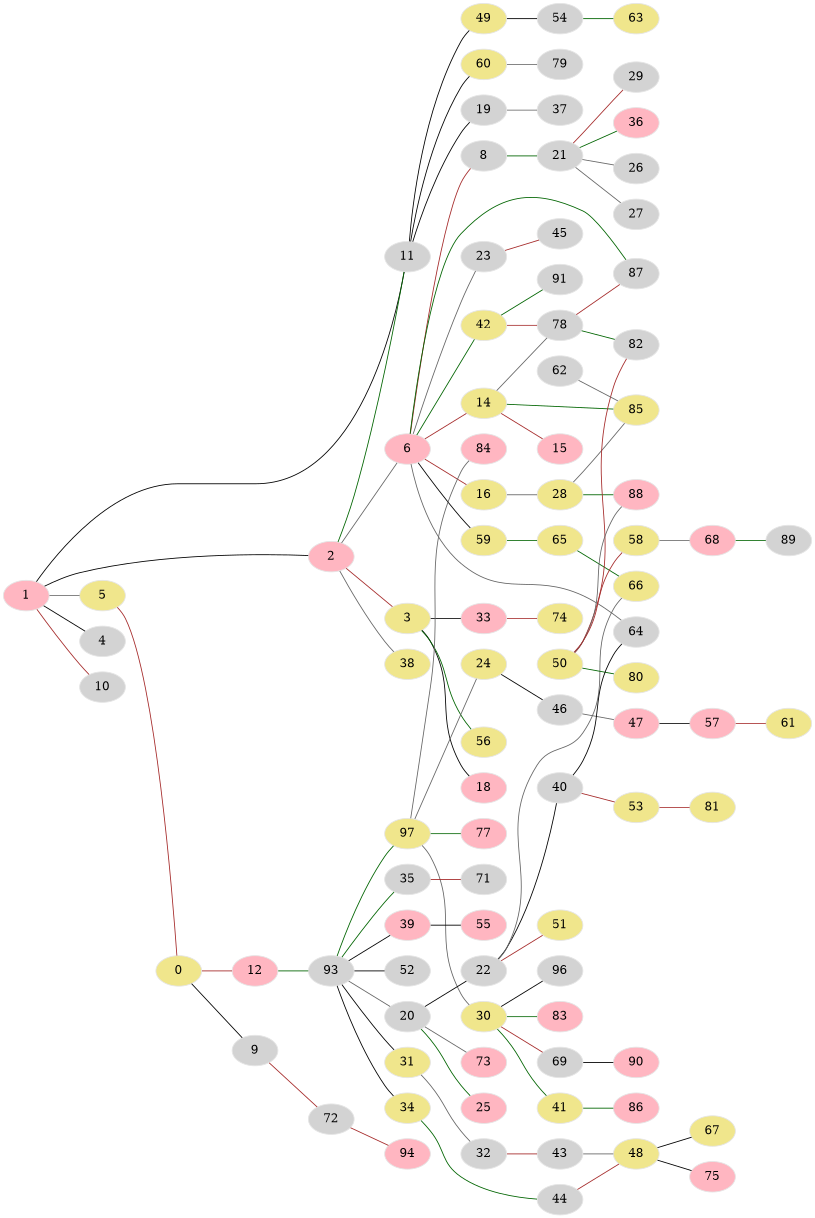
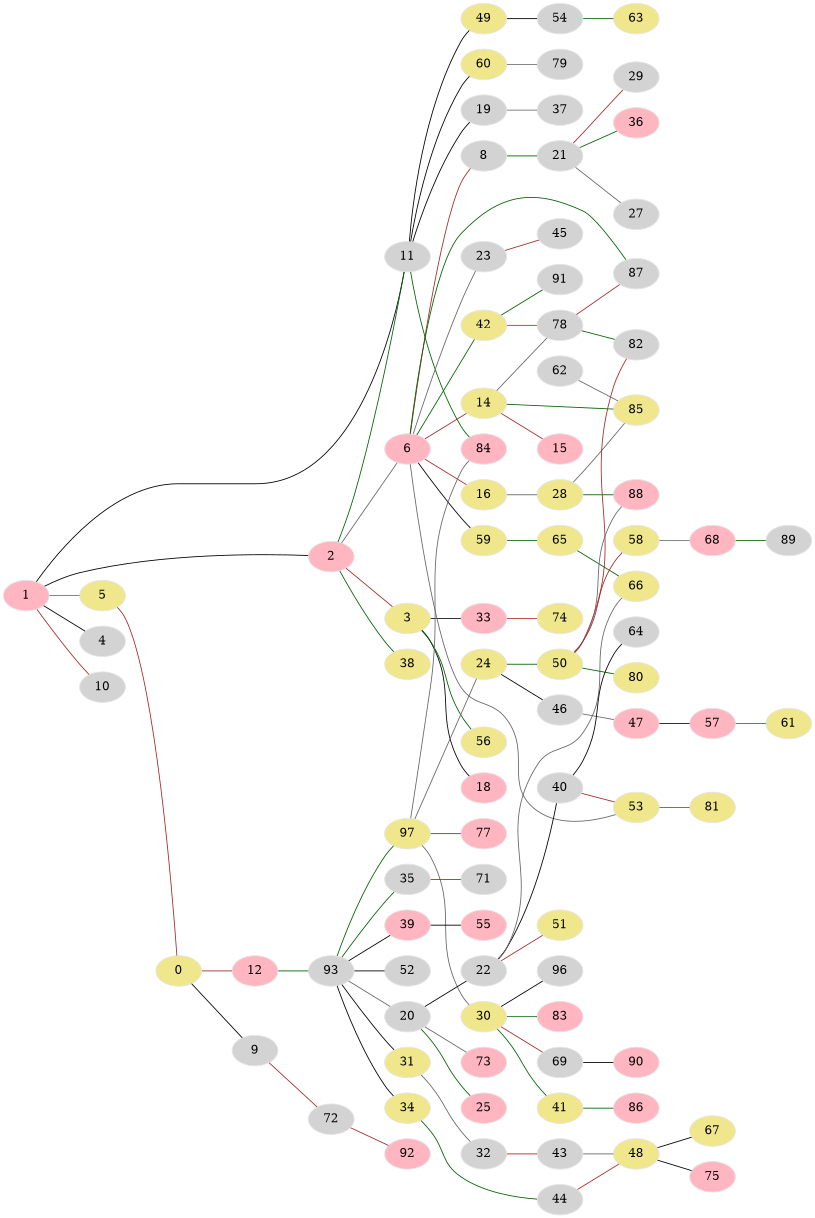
(636, 169) -> none
none -> (431, 358)
(487, 579) -> (464, 691)
(365, 613) -> (365, 613)
none -> (522, 664)
(408, 1154) -> (408, 1154)
